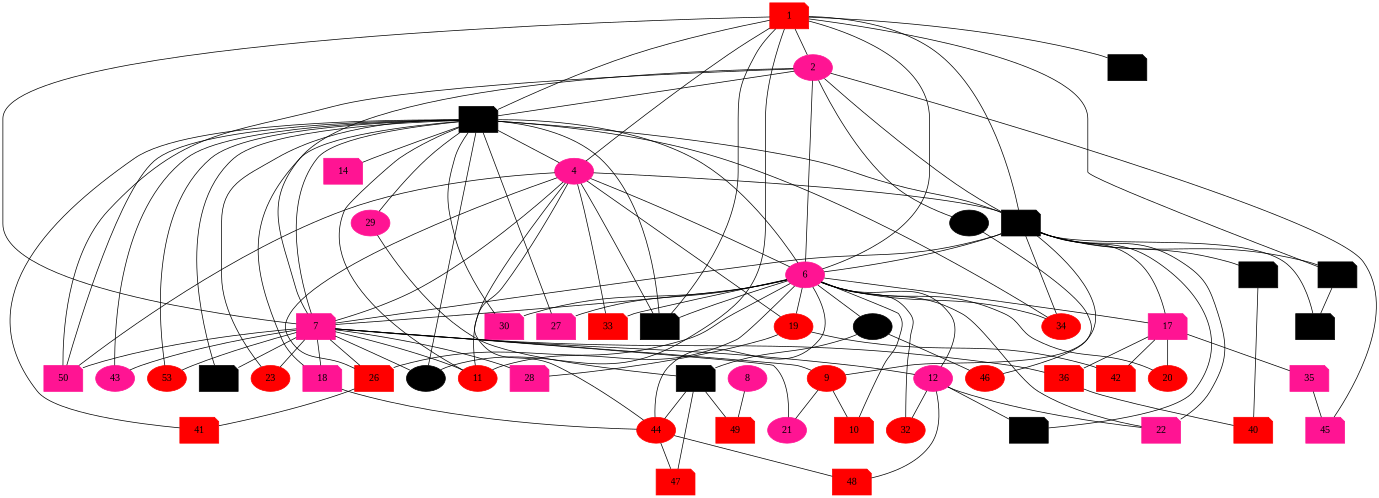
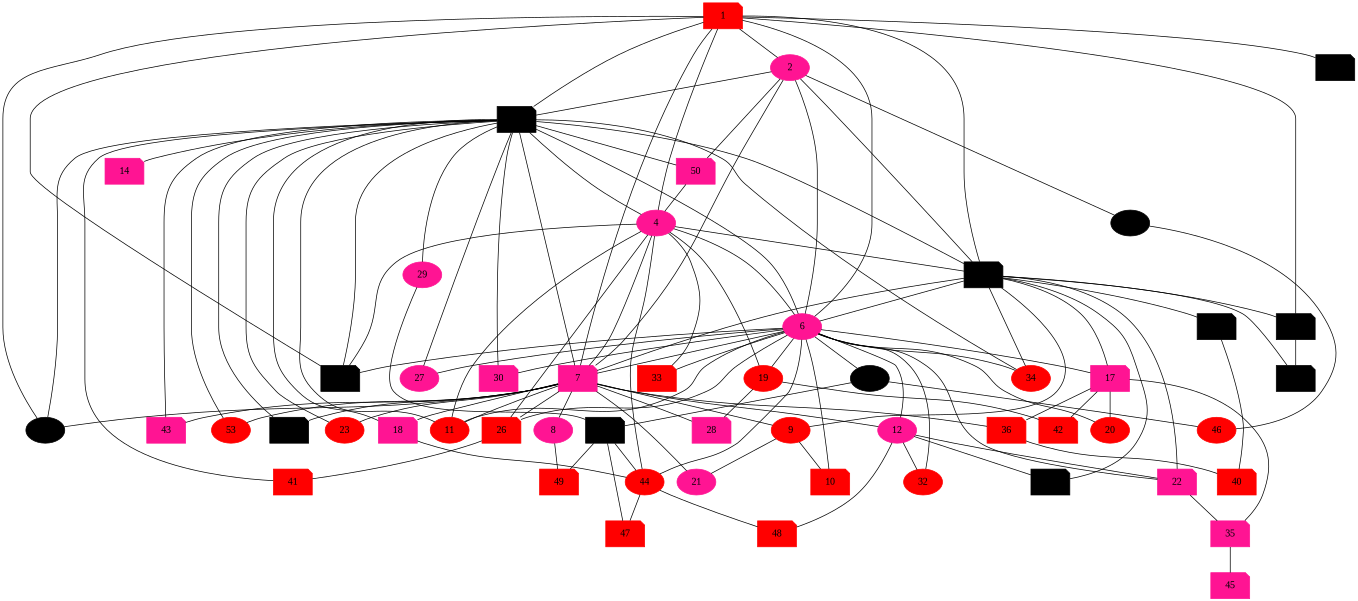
(1182, 181) -> none
(556, 327) -> (419, 378)
(189, 343) -> (565, 405)
(115, 378) -> (166, 430)
none -> (1204, 508)
